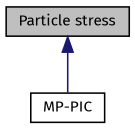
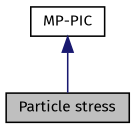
(68, 73) -> (68, 73)
